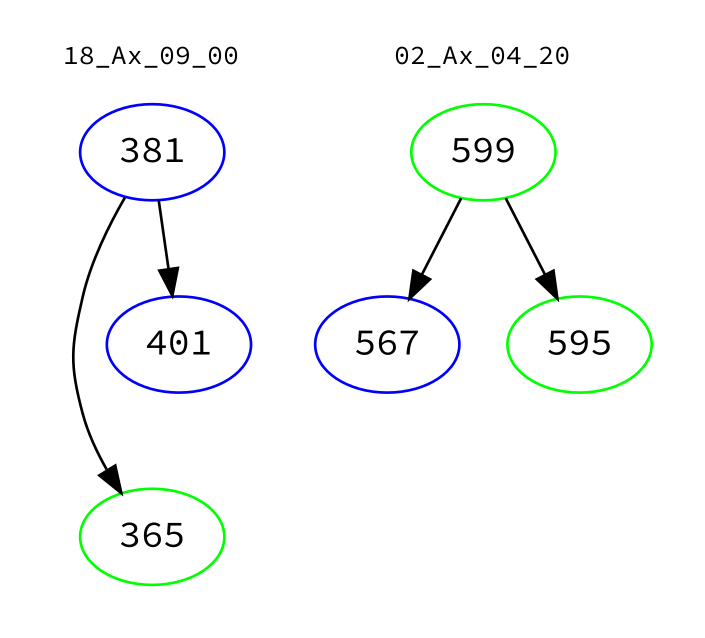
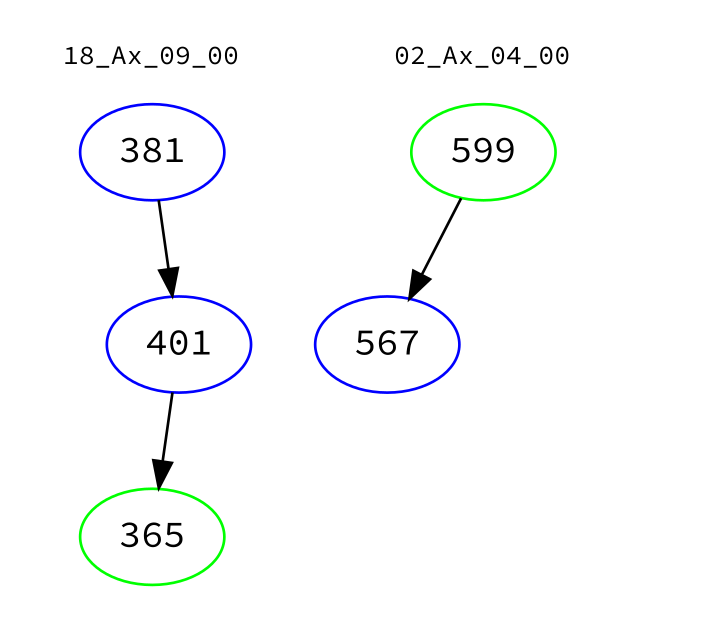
(483, 57) -> (483, 57)
(76, 332) -> (168, 427)
(580, 345) -> none
